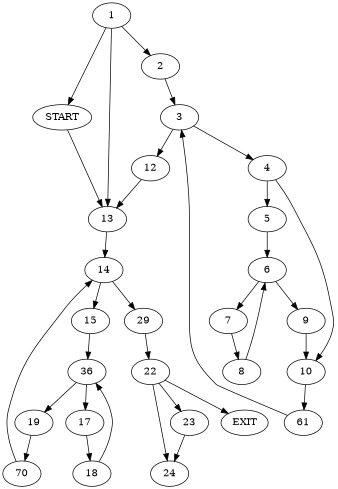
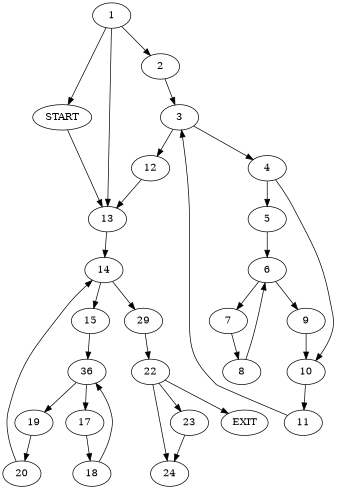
(303, 423) -> (303, 423)
(22, 474) -> (22, 474)
